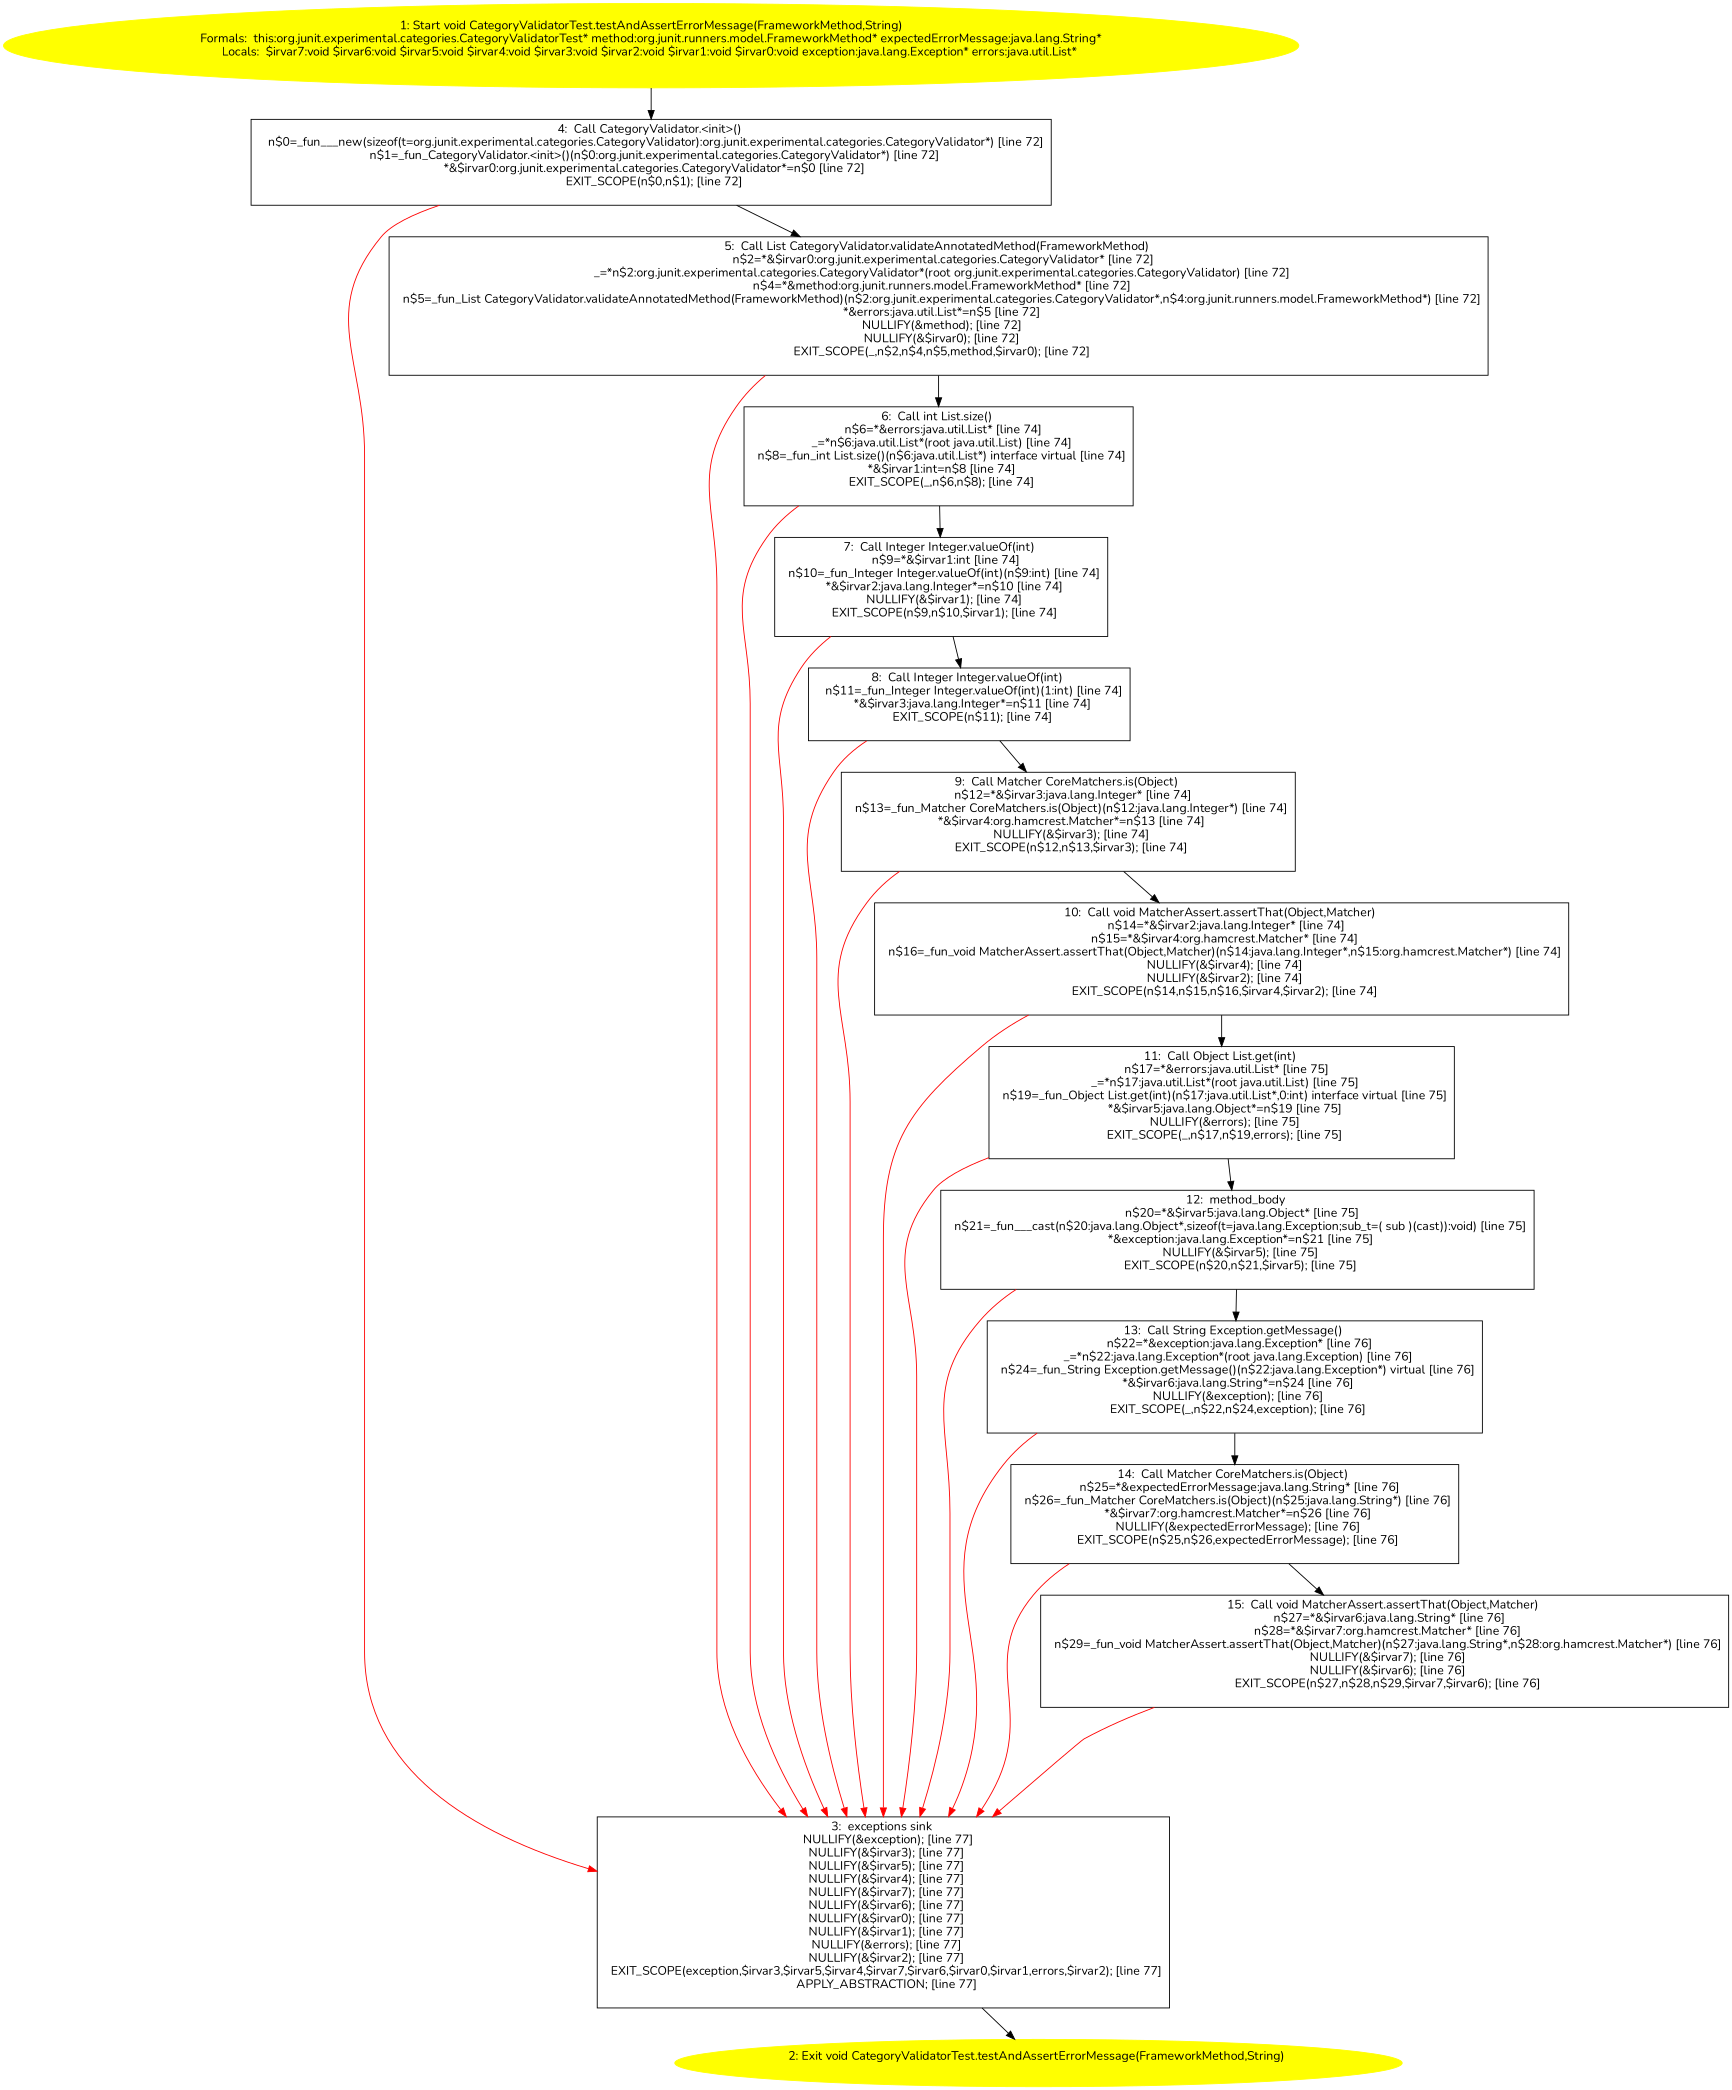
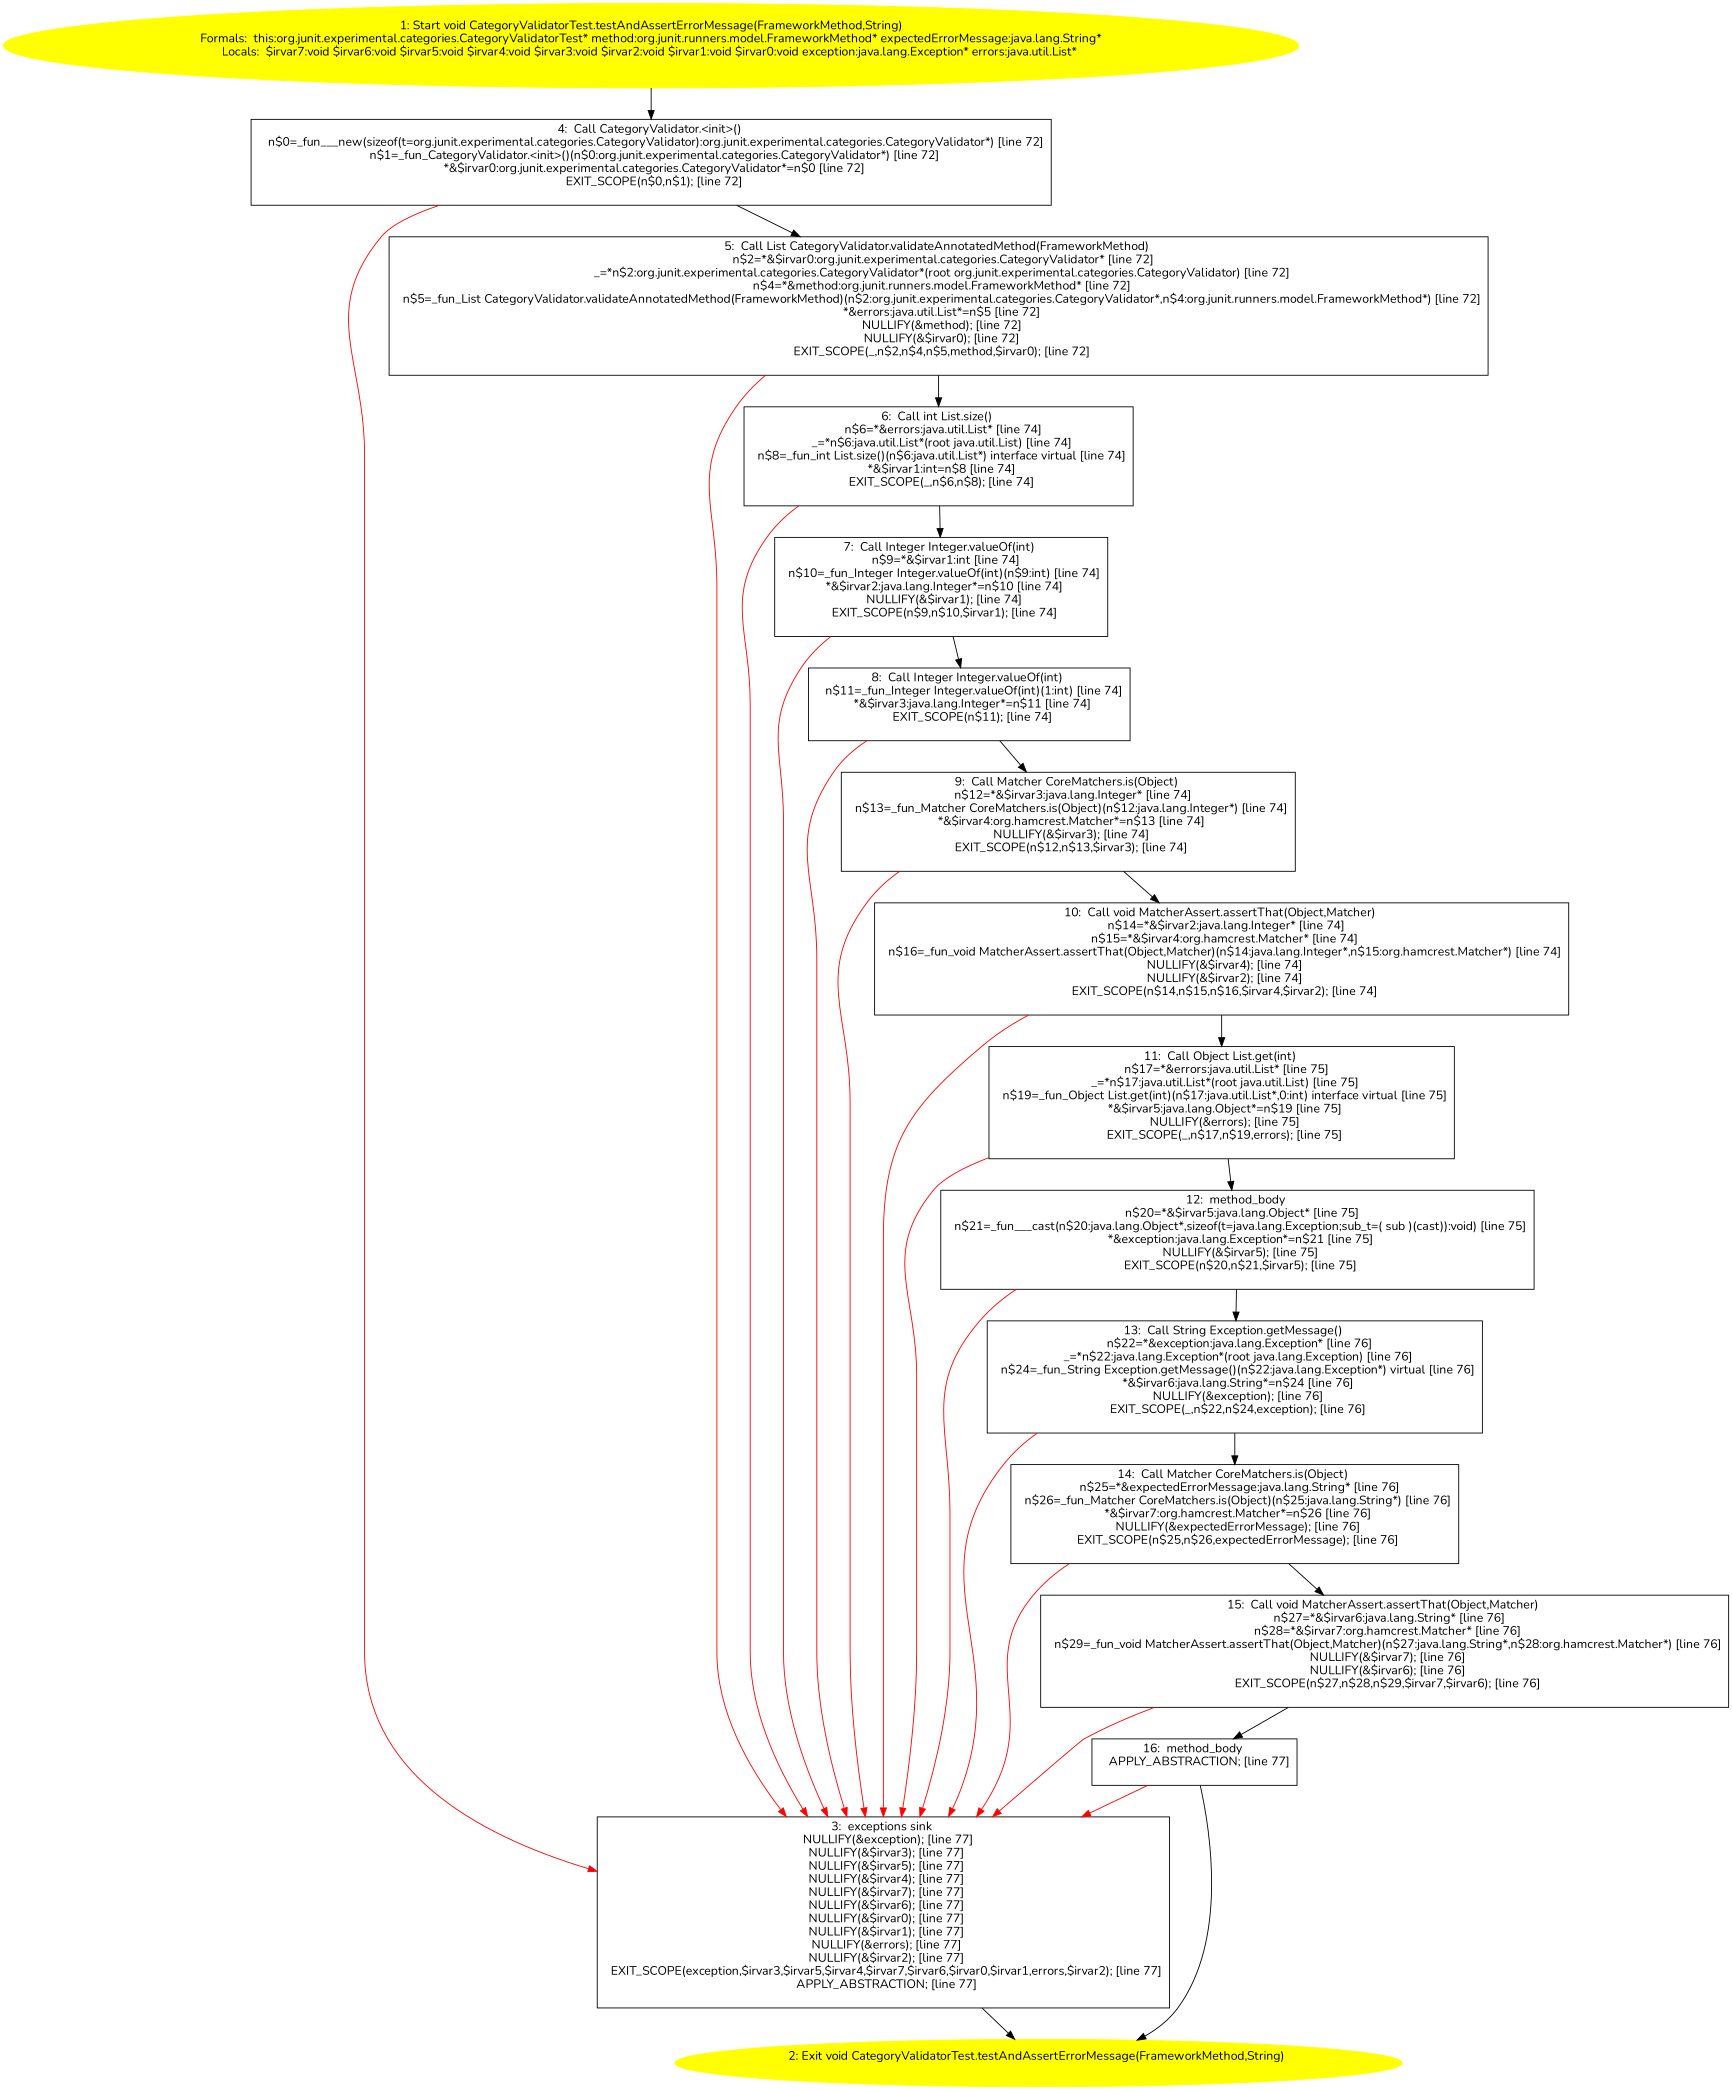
none -> (1195, 1762)
